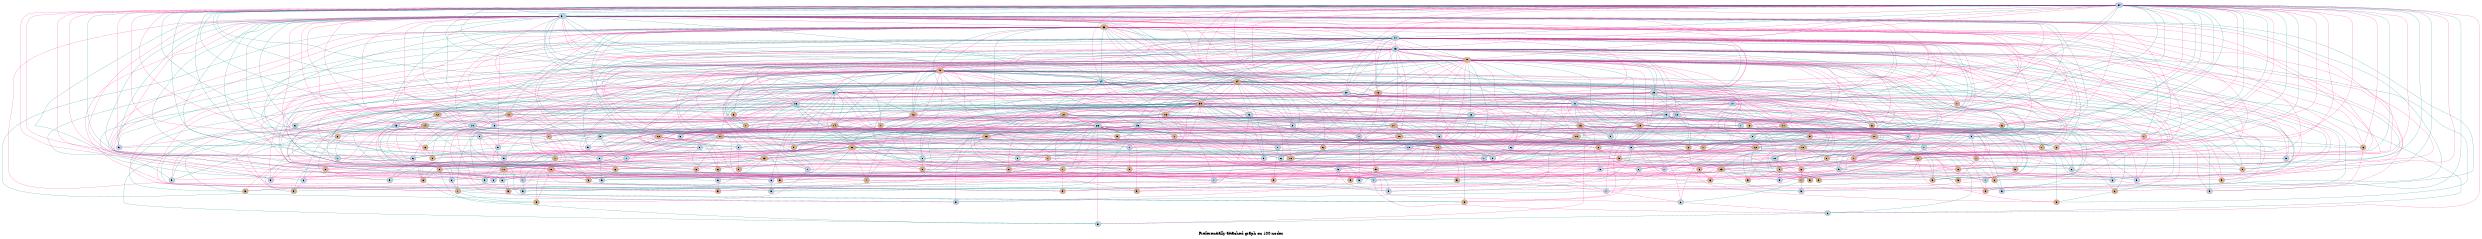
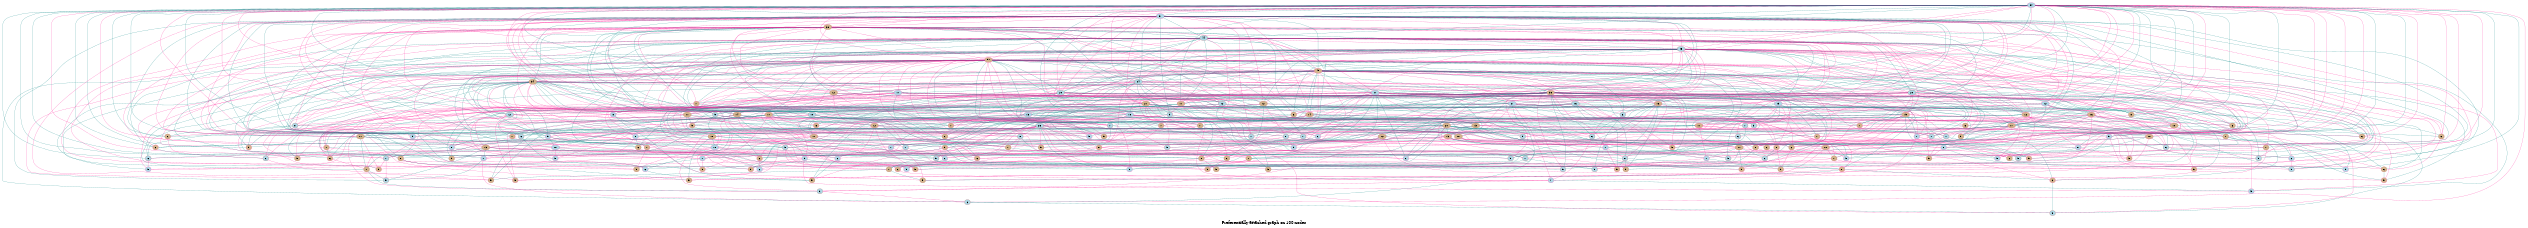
(835, 56) -> (581, 24)
(1146, 64) -> (1173, 68)
(922, 89) -> (1269, 43)
(1272, 123) -> (1085, 123)
